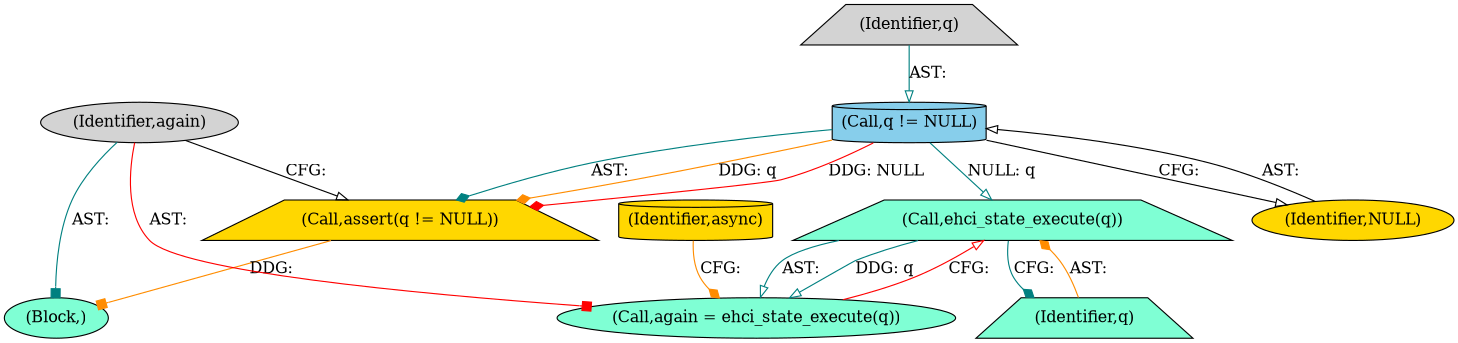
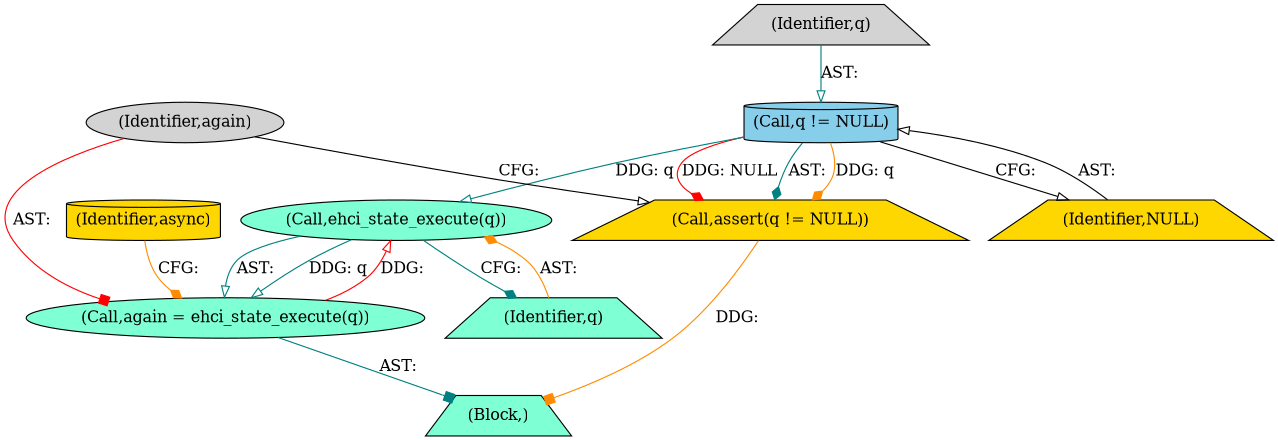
(1002, 171) -> (645, 171)
(69, 207) -> (360, 366)
(1013, 220) -> (396, 220)
(1353, 220) -> (1131, 220)
(972, 269) -> (405, 269)
(56, 318) -> (499, 416)
